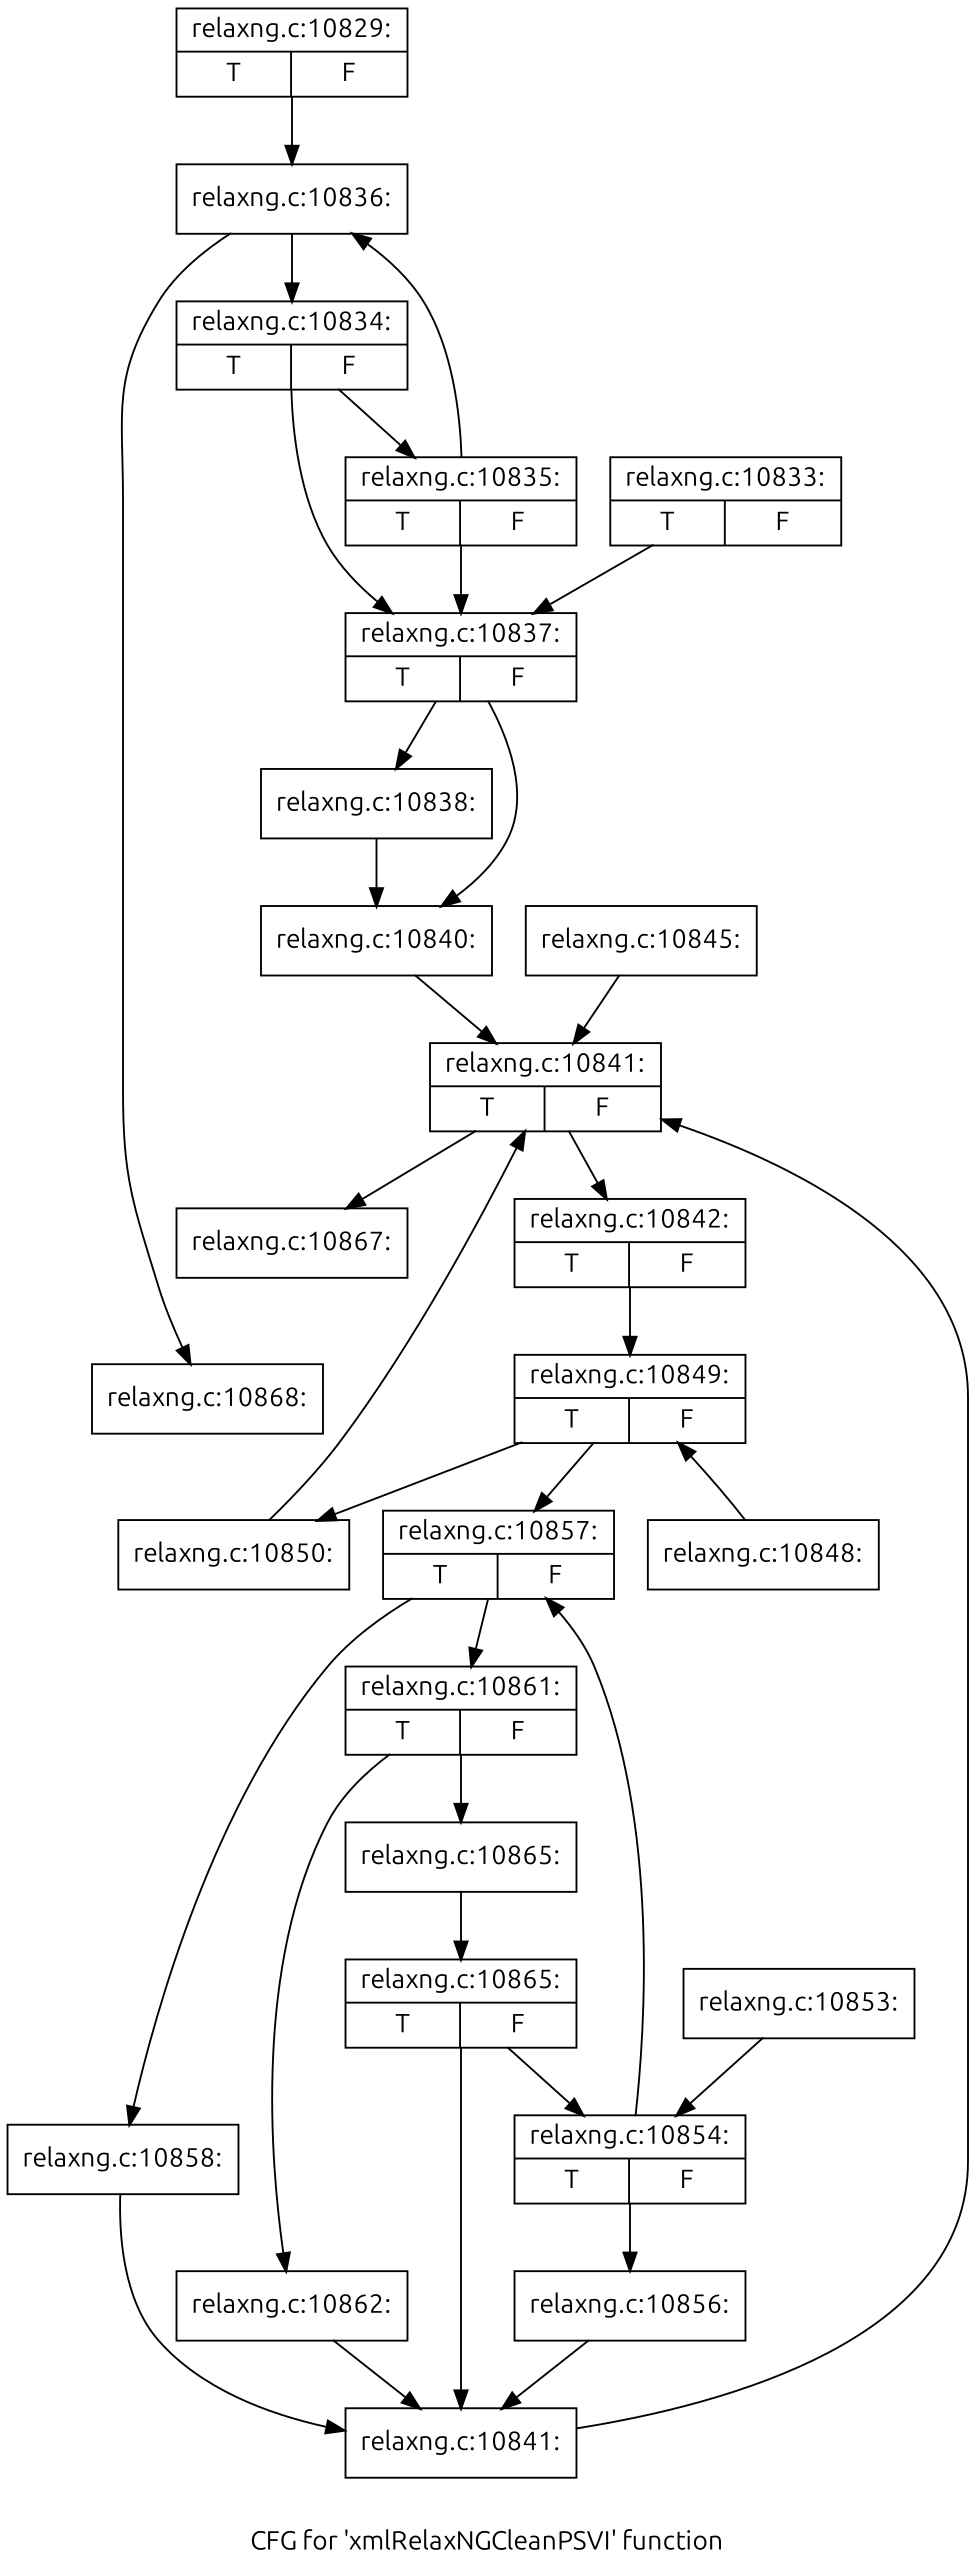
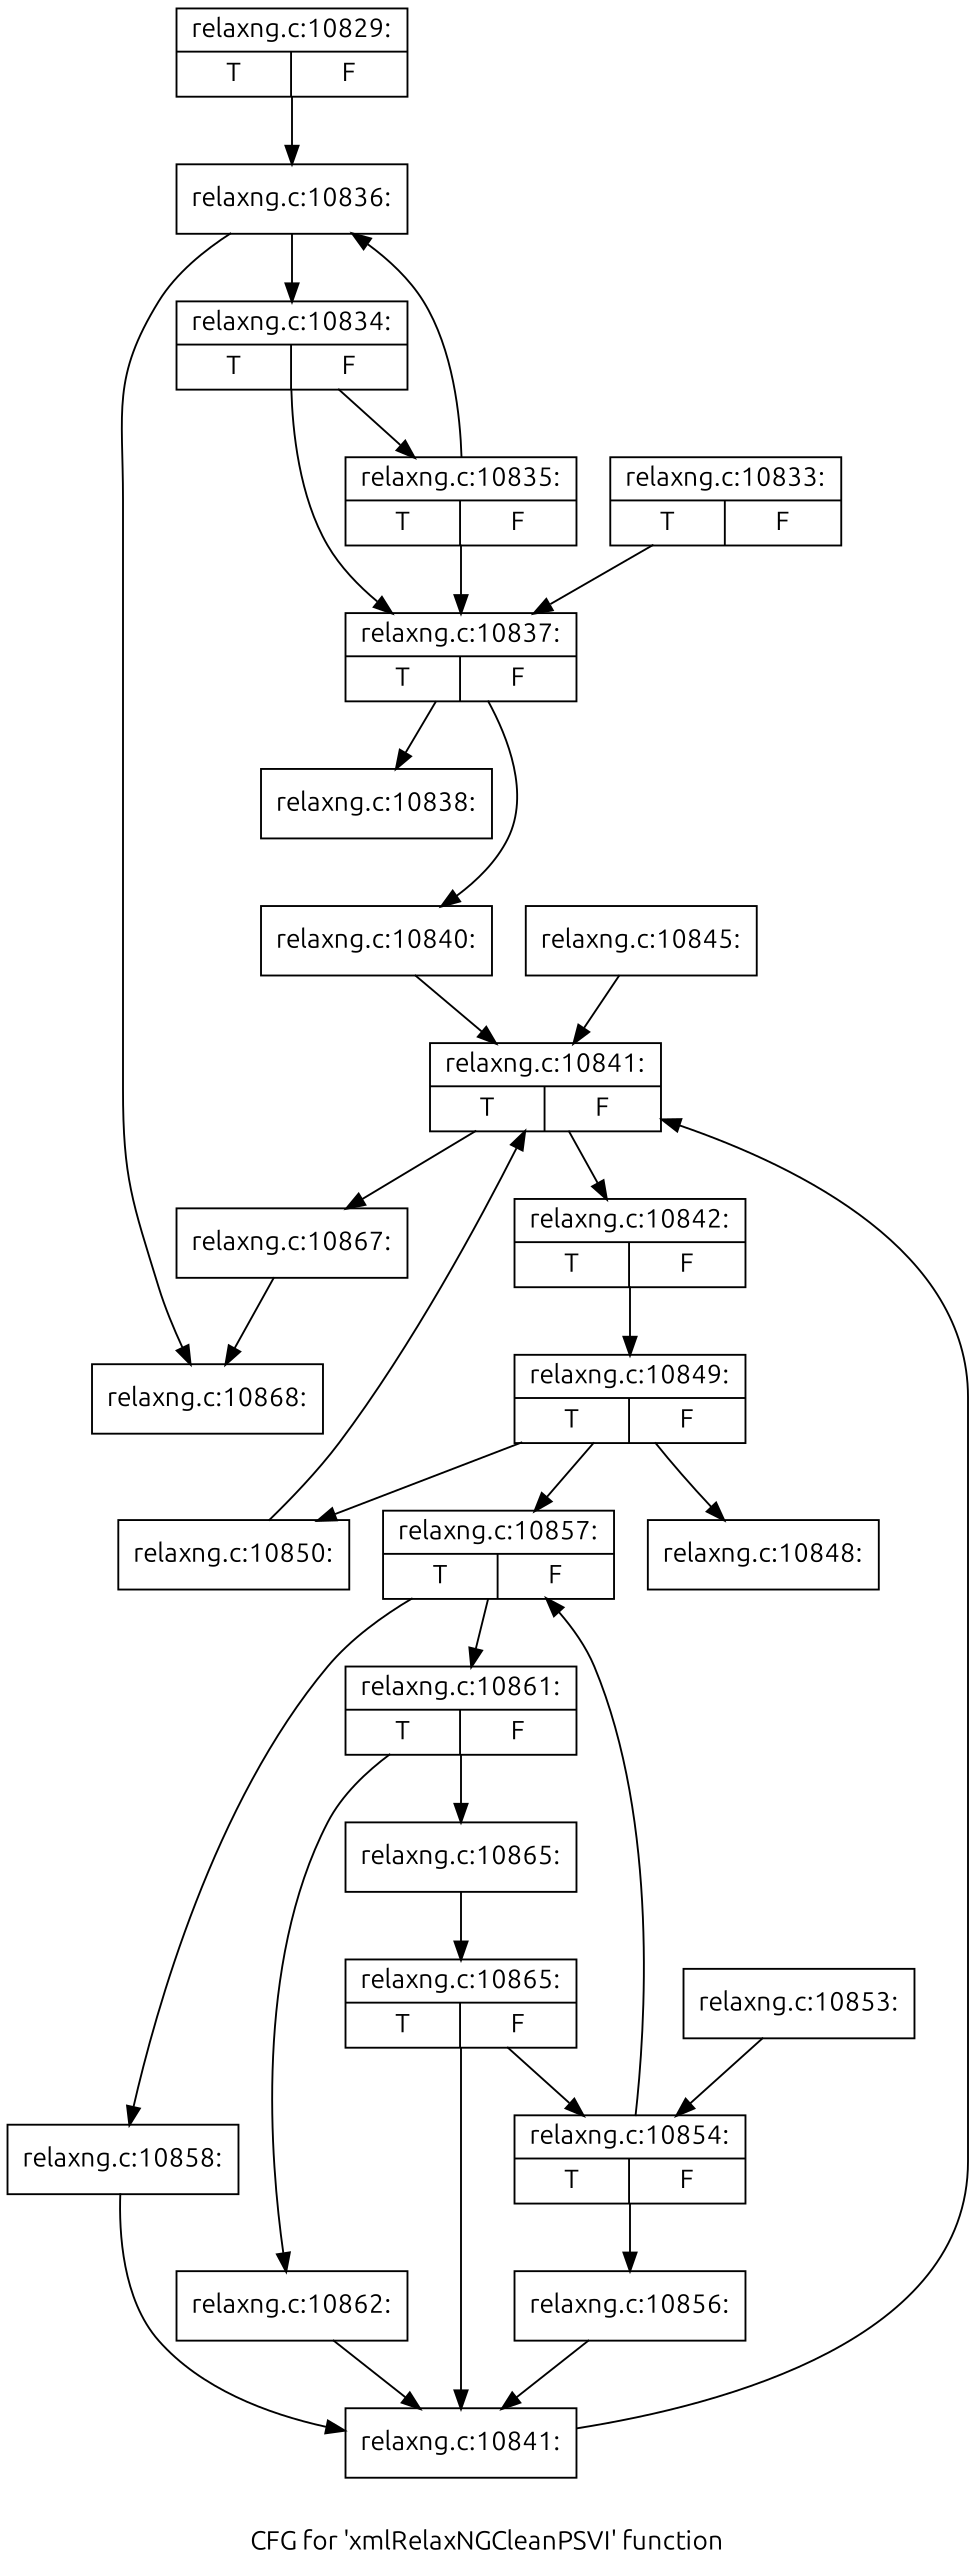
(376, 863) -> none
none -> (254, 1313)
(719, 1488) -> (683, 1475)
